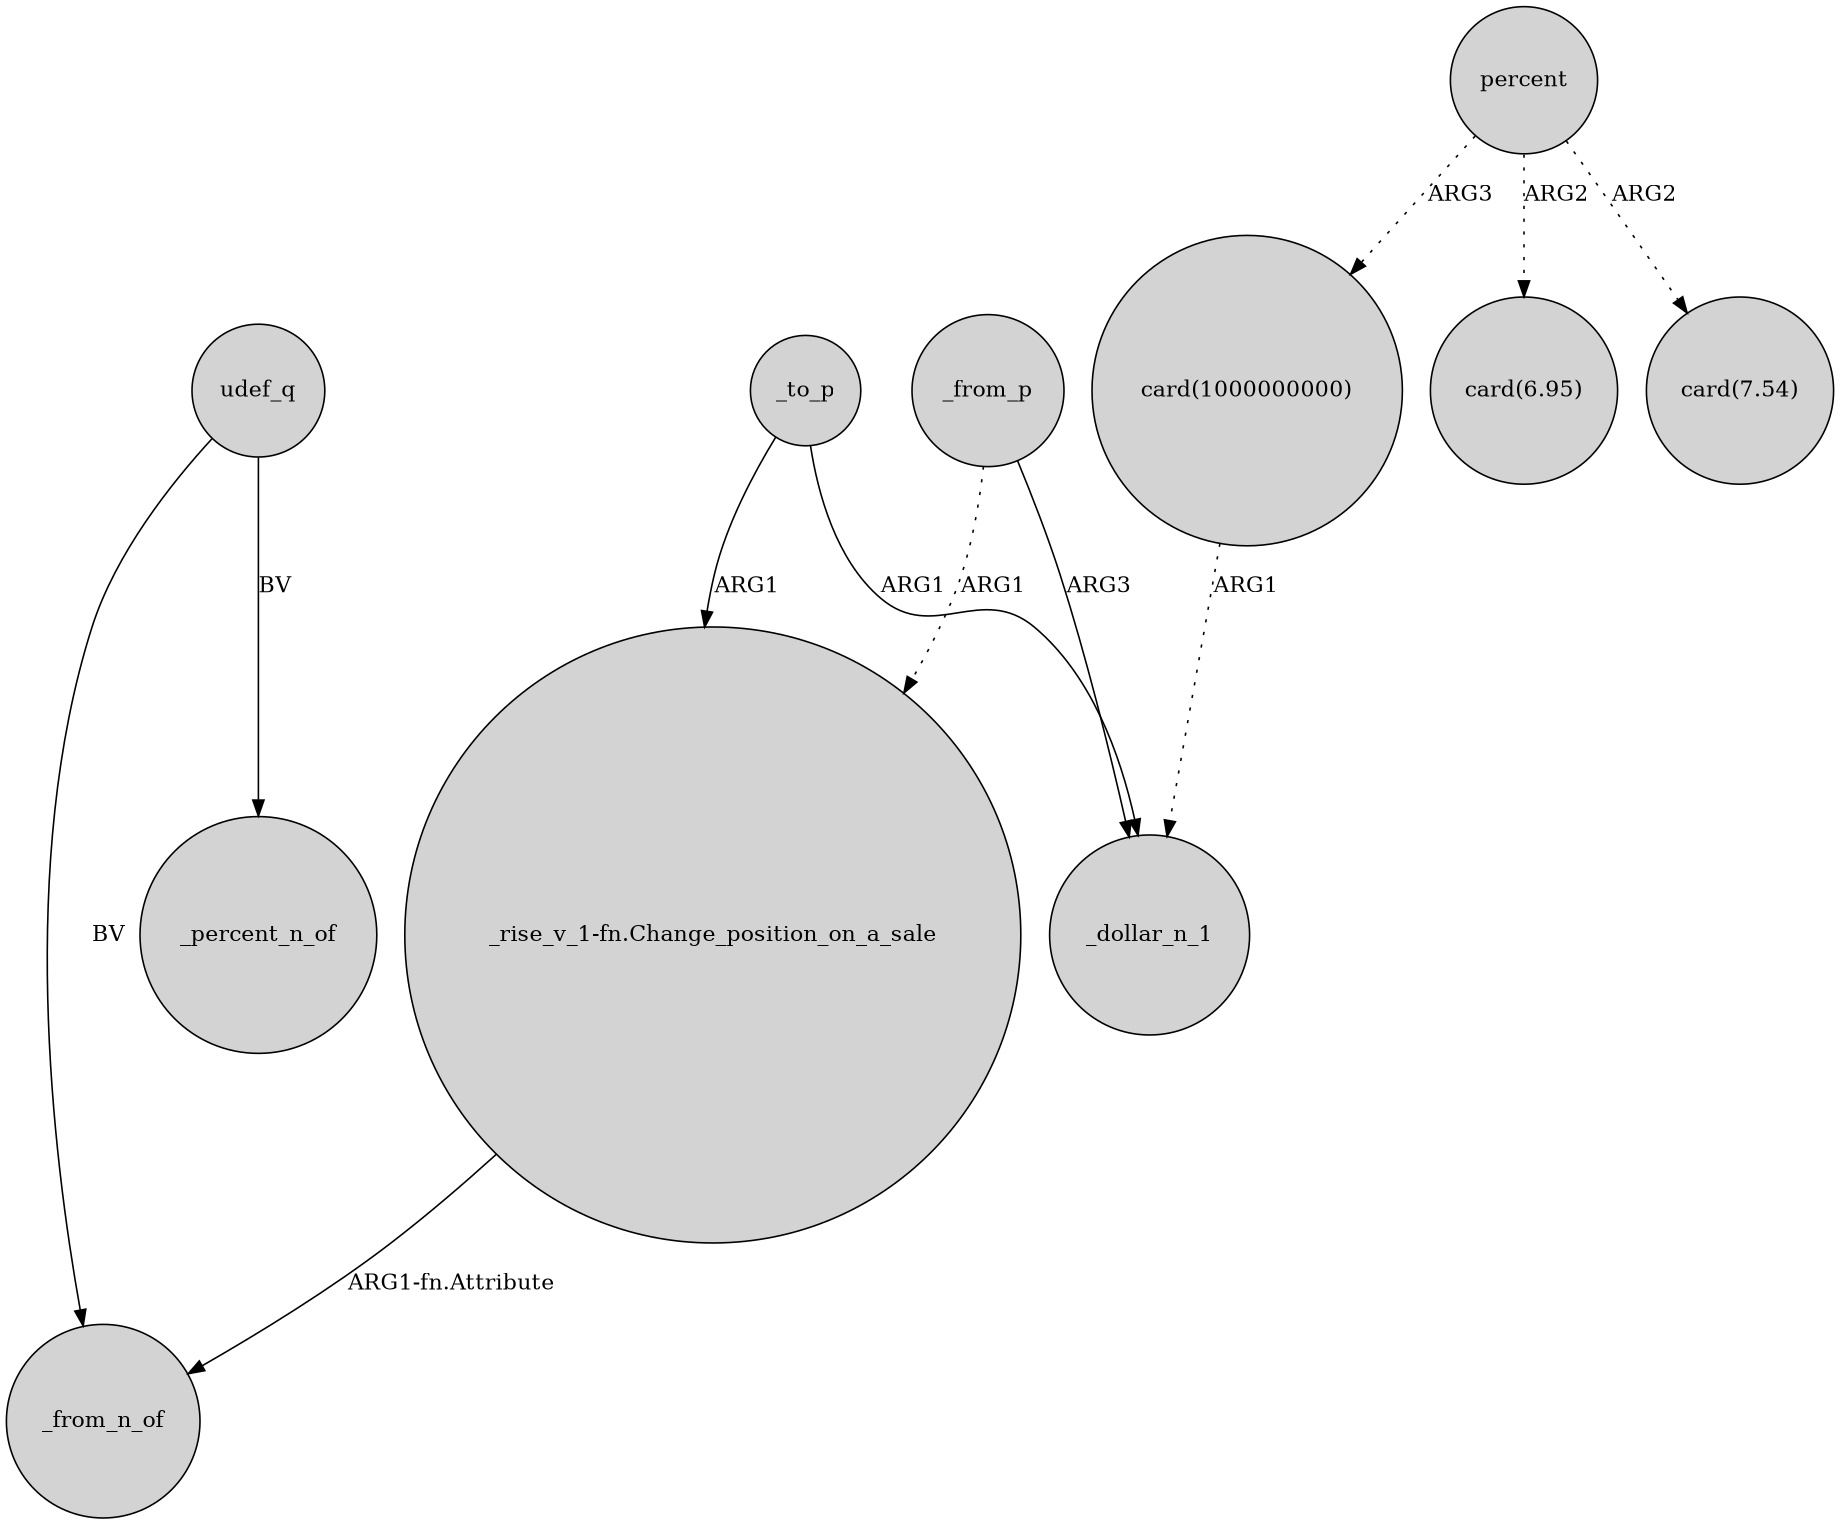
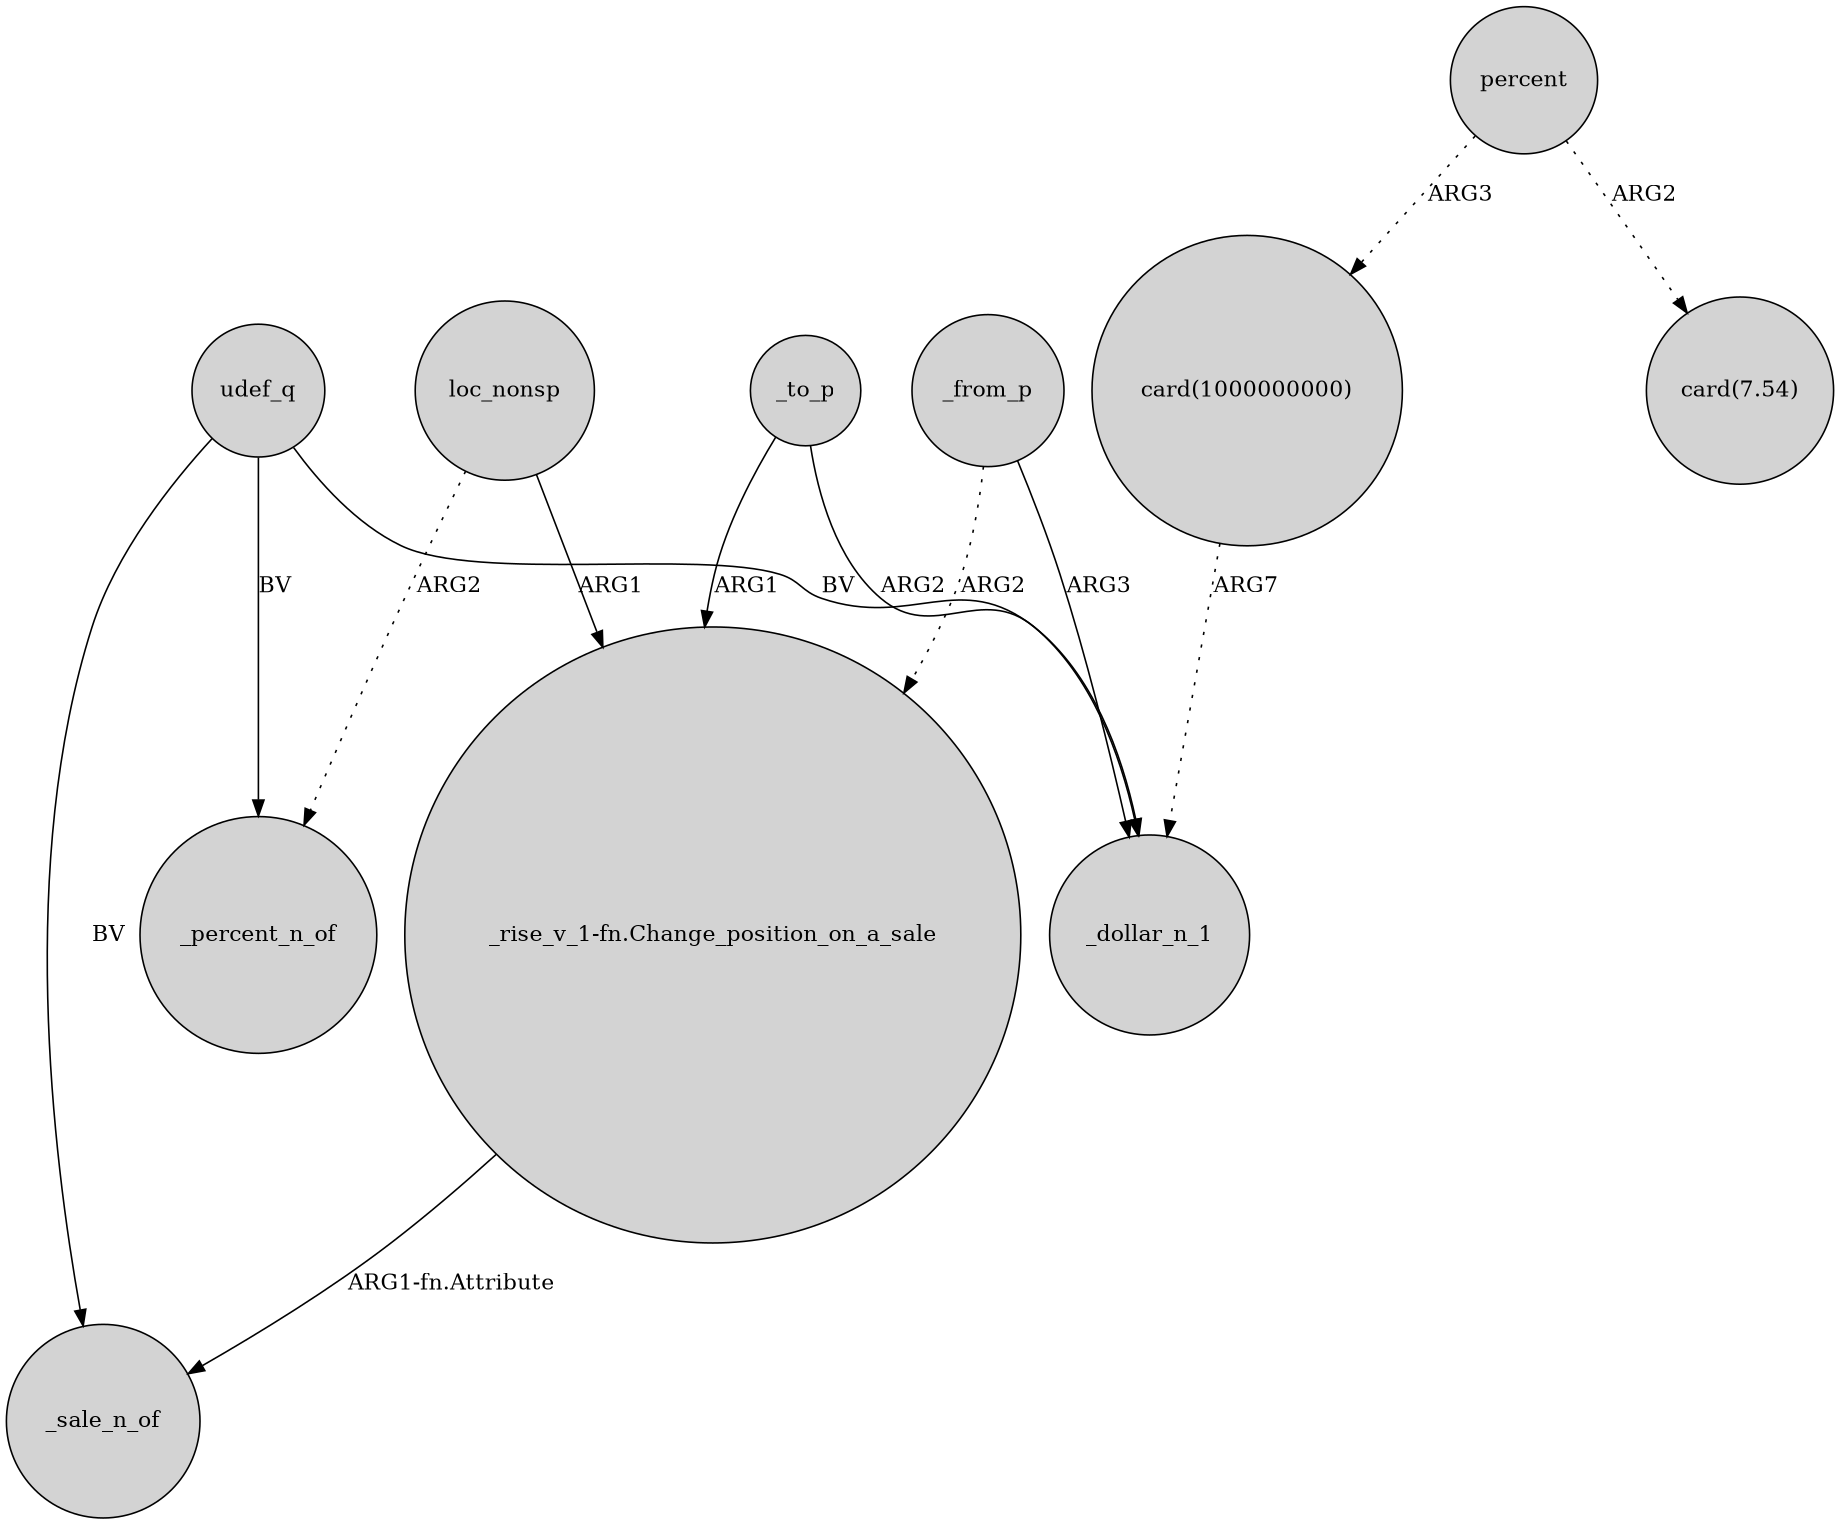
none -> (505, 391)
(1524, 391) -> none
none -> (761, 571)
(914, 586) -> (914, 586)
(994, 586) -> (994, 586)
(1246, 586) -> (1246, 586)
(103, 1421) -> (103, 1421)
